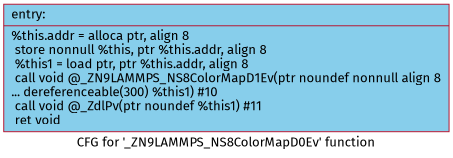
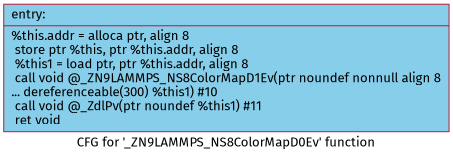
(139, 50) -> (125, 50)
